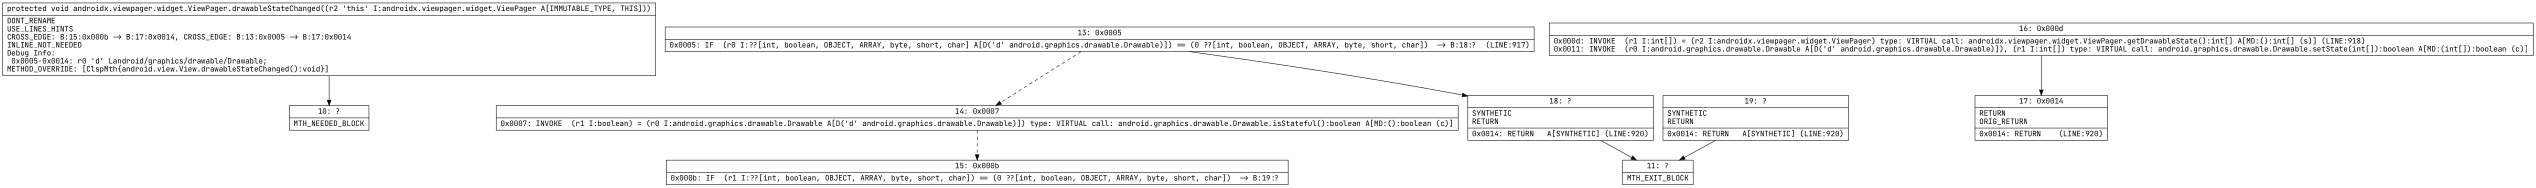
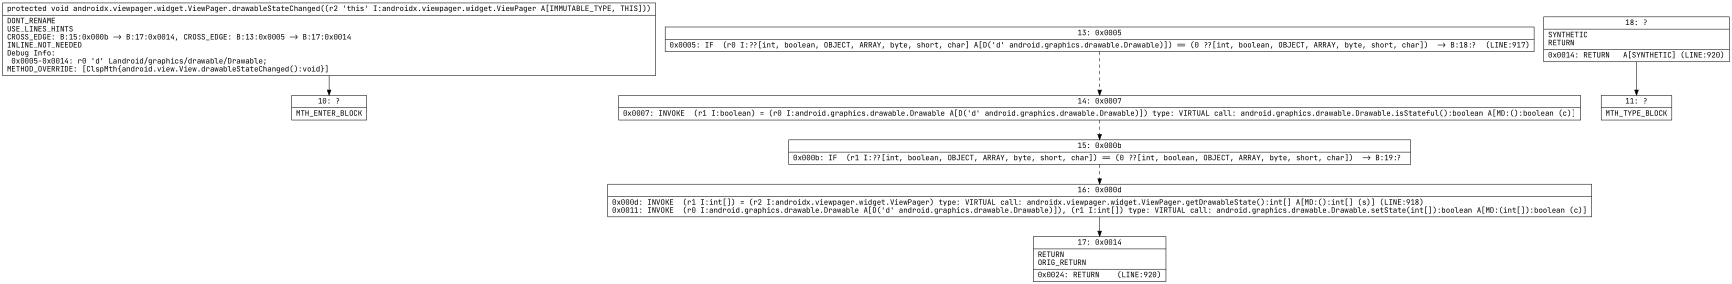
(1326, 72) -> none
(1756, 118) -> none
(329, 124) -> (329, 114)
(2041, 134) -> (1100, 275)
none -> (1100, 172)
(1658, 178) -> (1637, 114)
